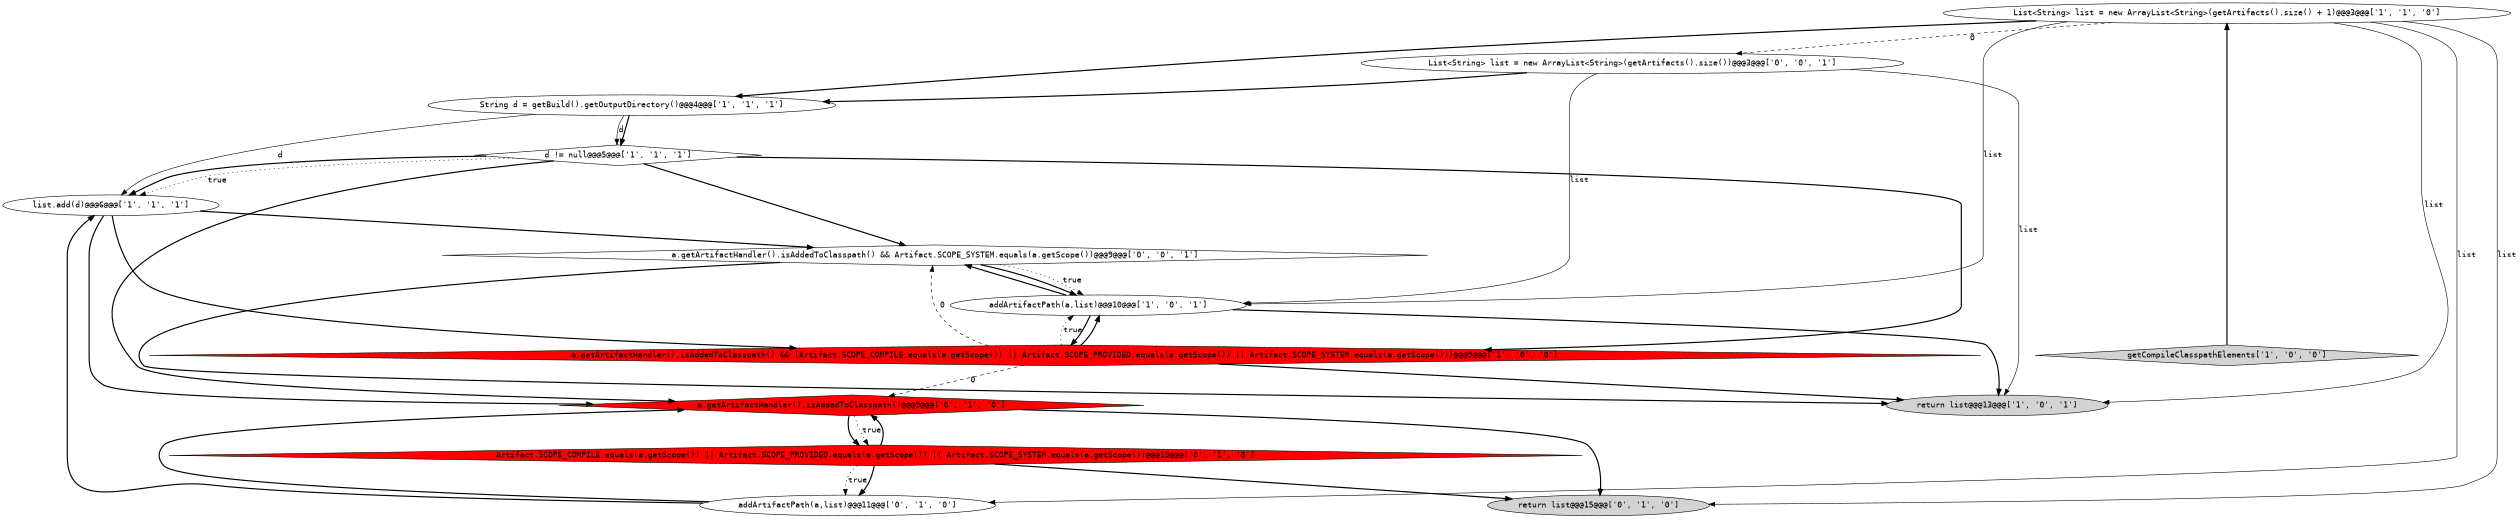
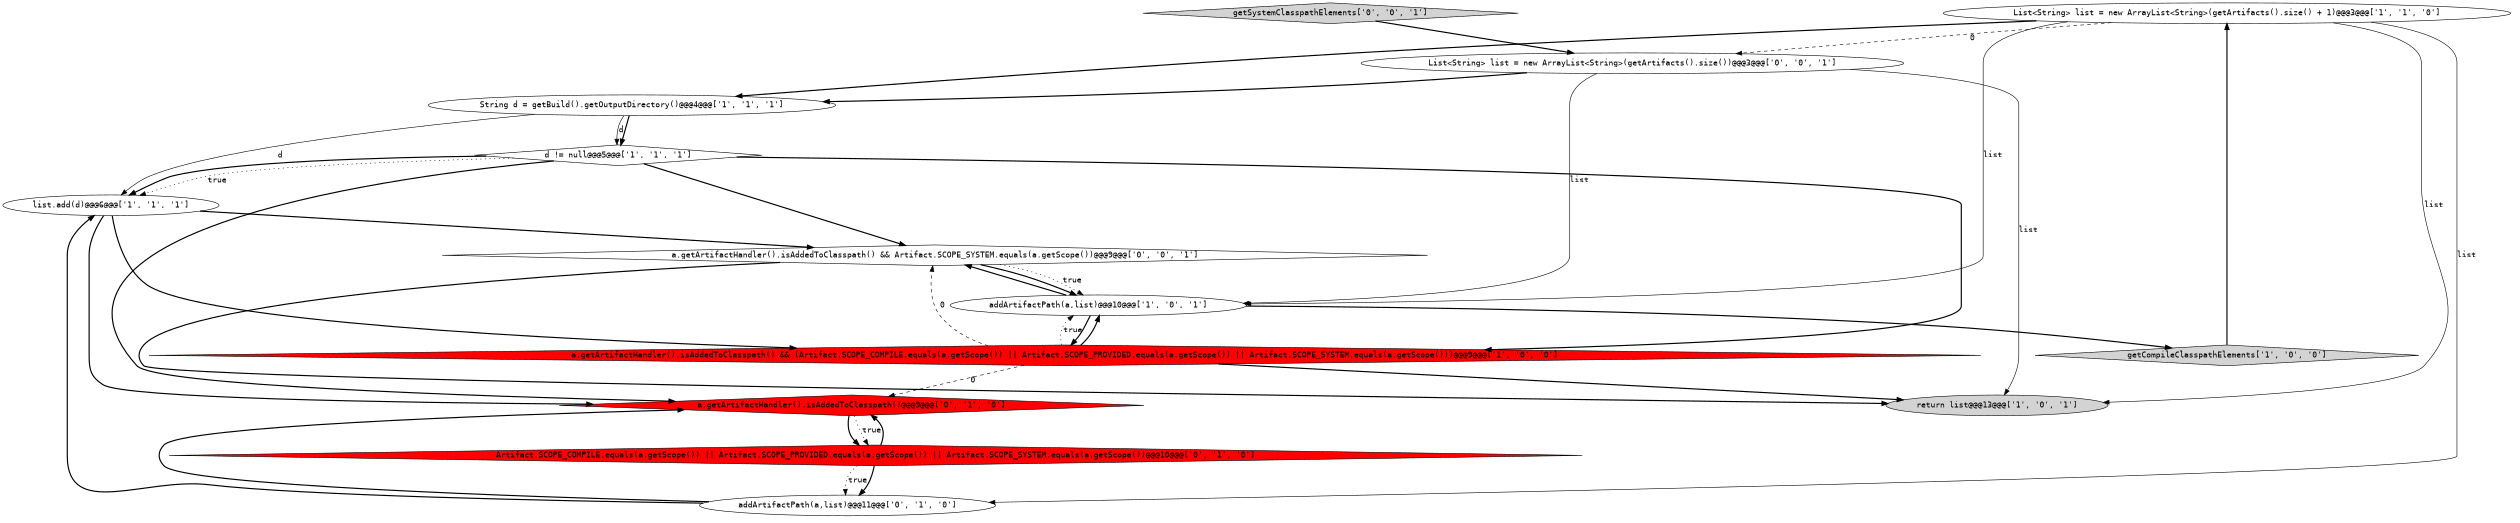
none -> (1331, 13)
(1633, 323) -> (1706, 315)
(1598, 505) -> none
